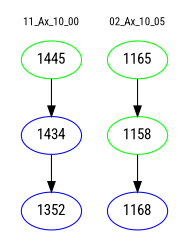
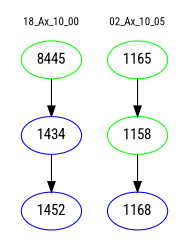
(51, 23) -> (51, 23)
(51, 60) -> (51, 60)
(51, 211) -> (51, 211)
